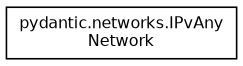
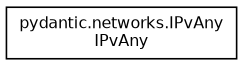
(122, 33) -> (122, 33)
